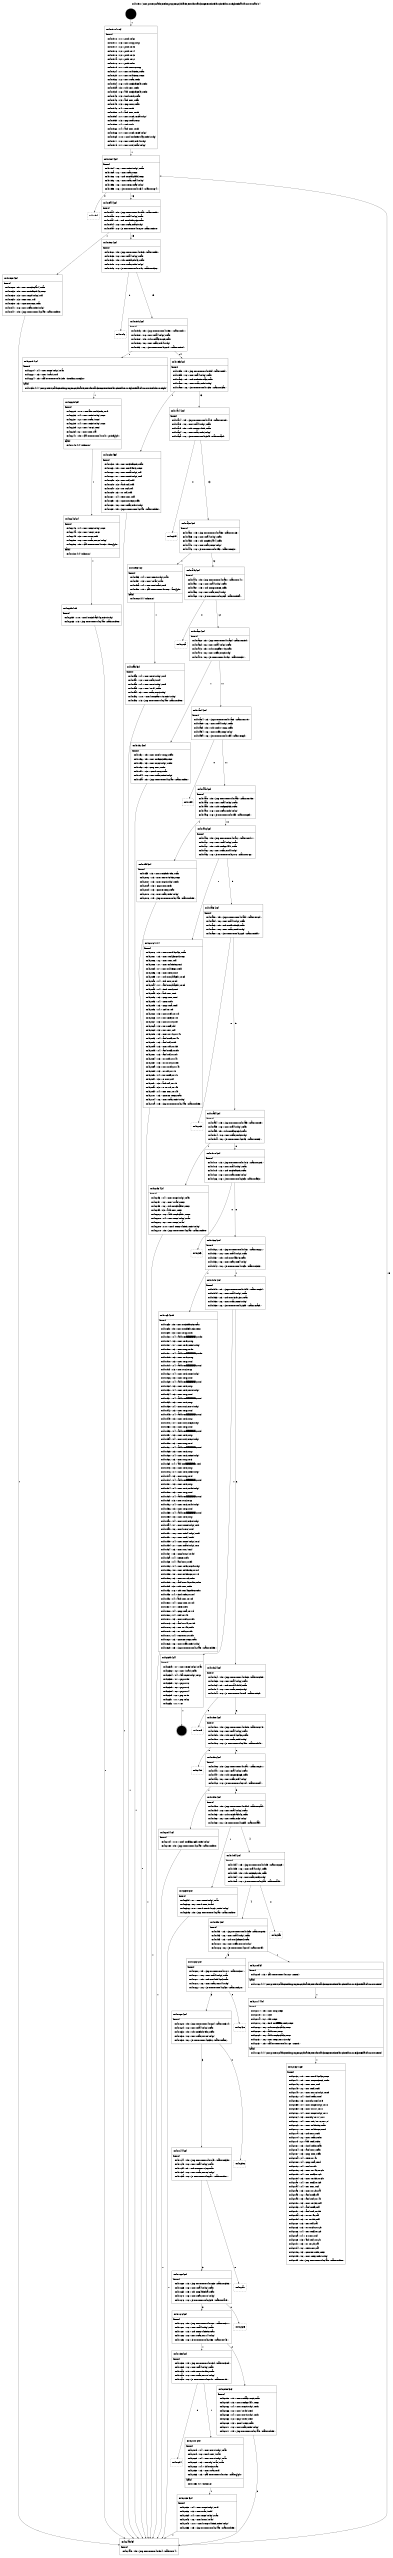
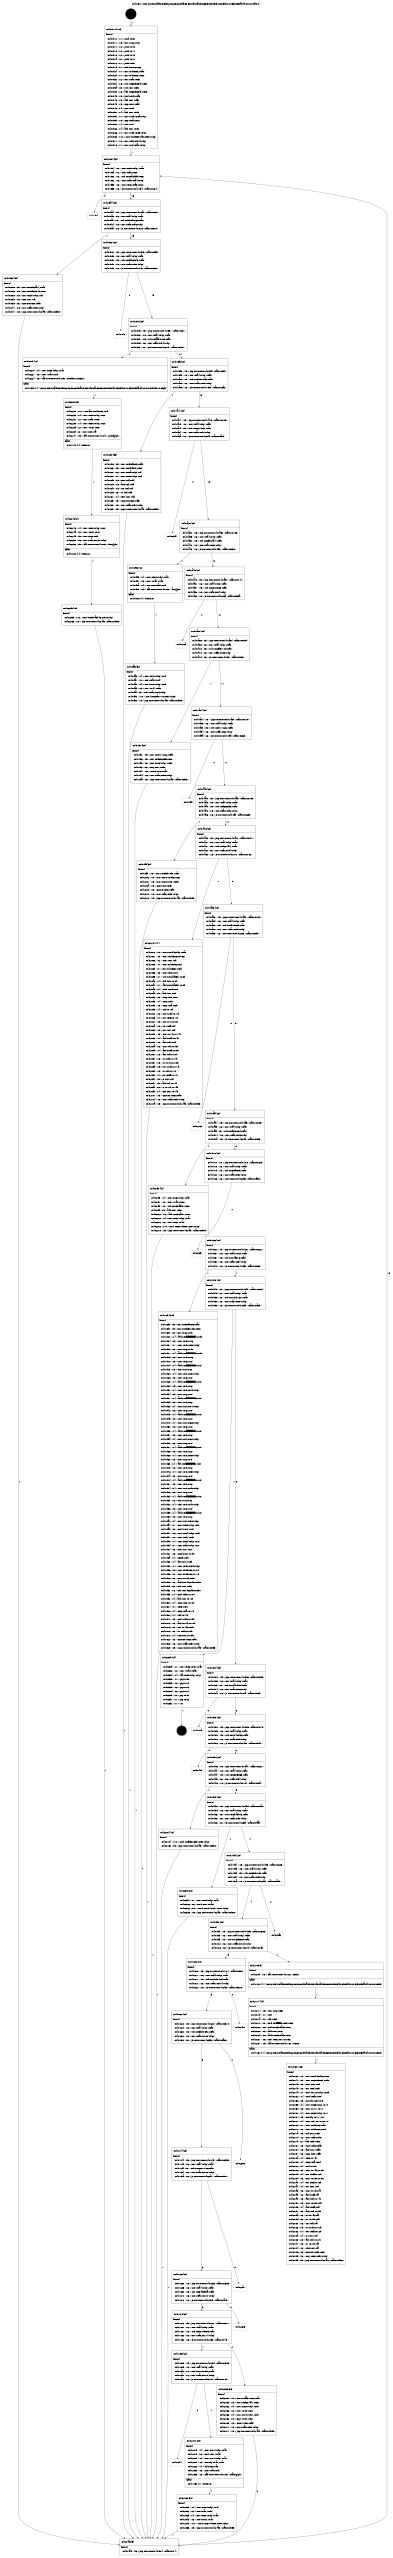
(235, 1209) -> none
